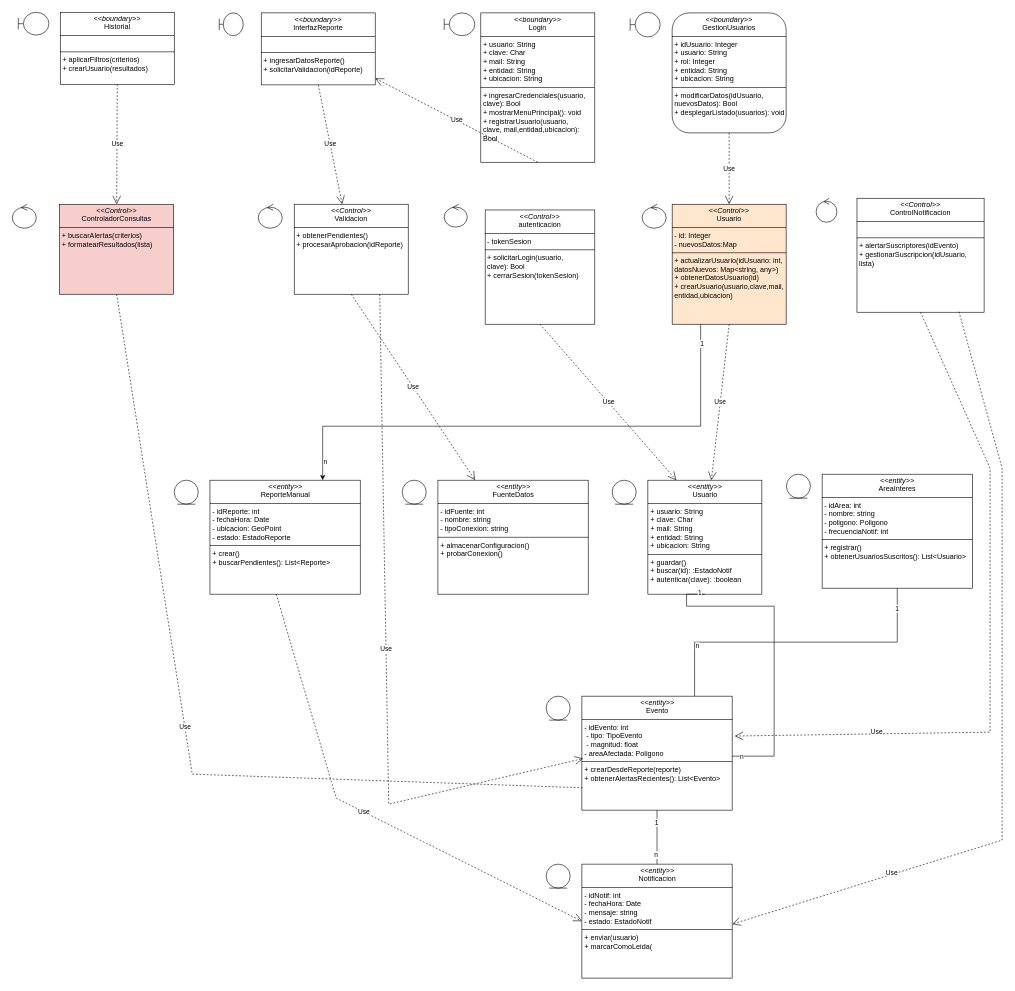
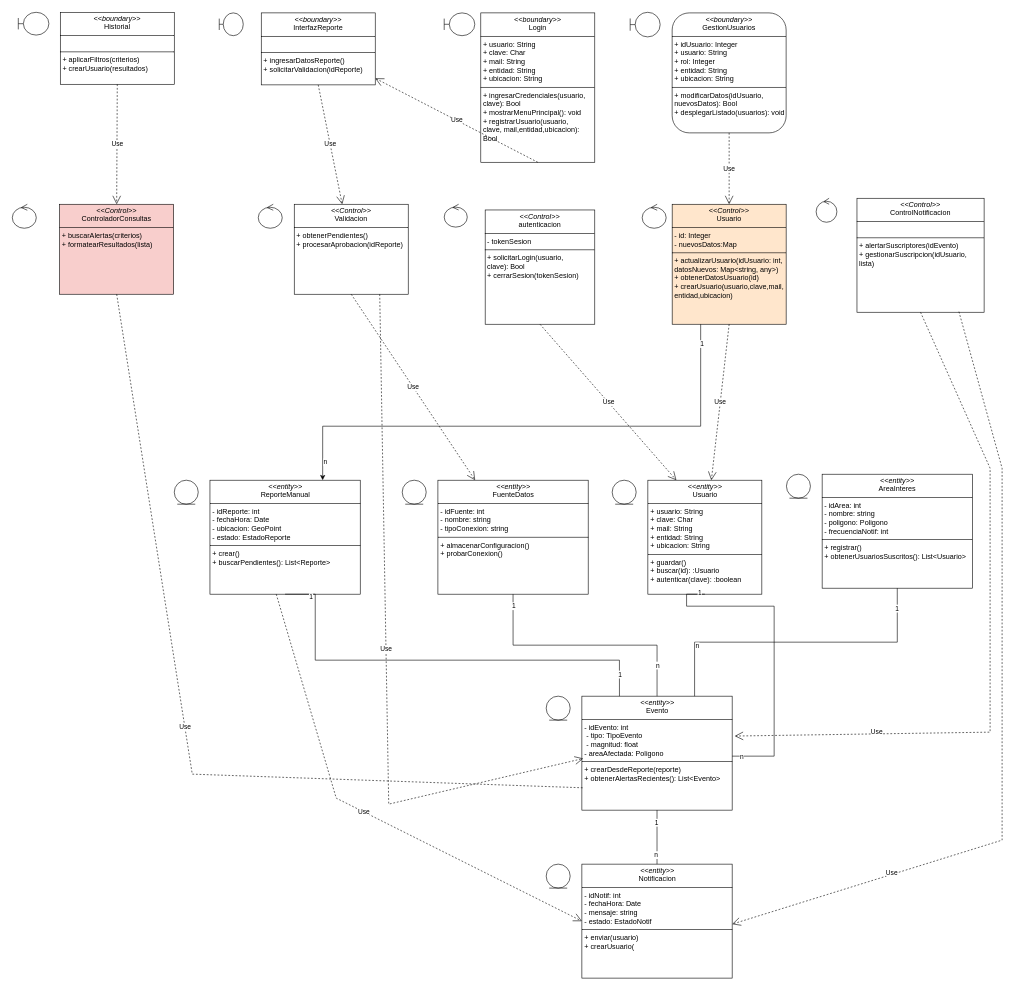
(700, 524) -> (700, 524)
none -> (584, 645)
none -> (448, 660)
(621, 899) -> (621, 899)
